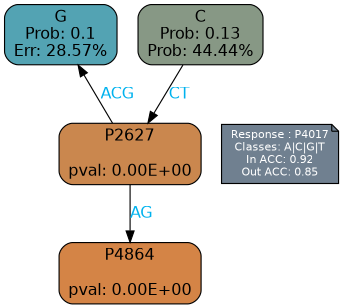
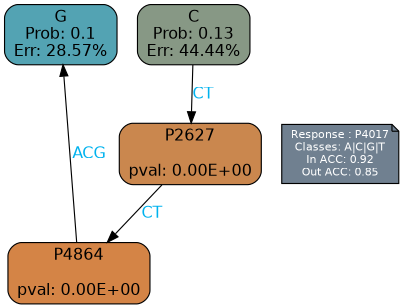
(201, 35) -> (194, 35)
(98, 99) -> (70, 159)
(141, 214) -> (152, 214)
